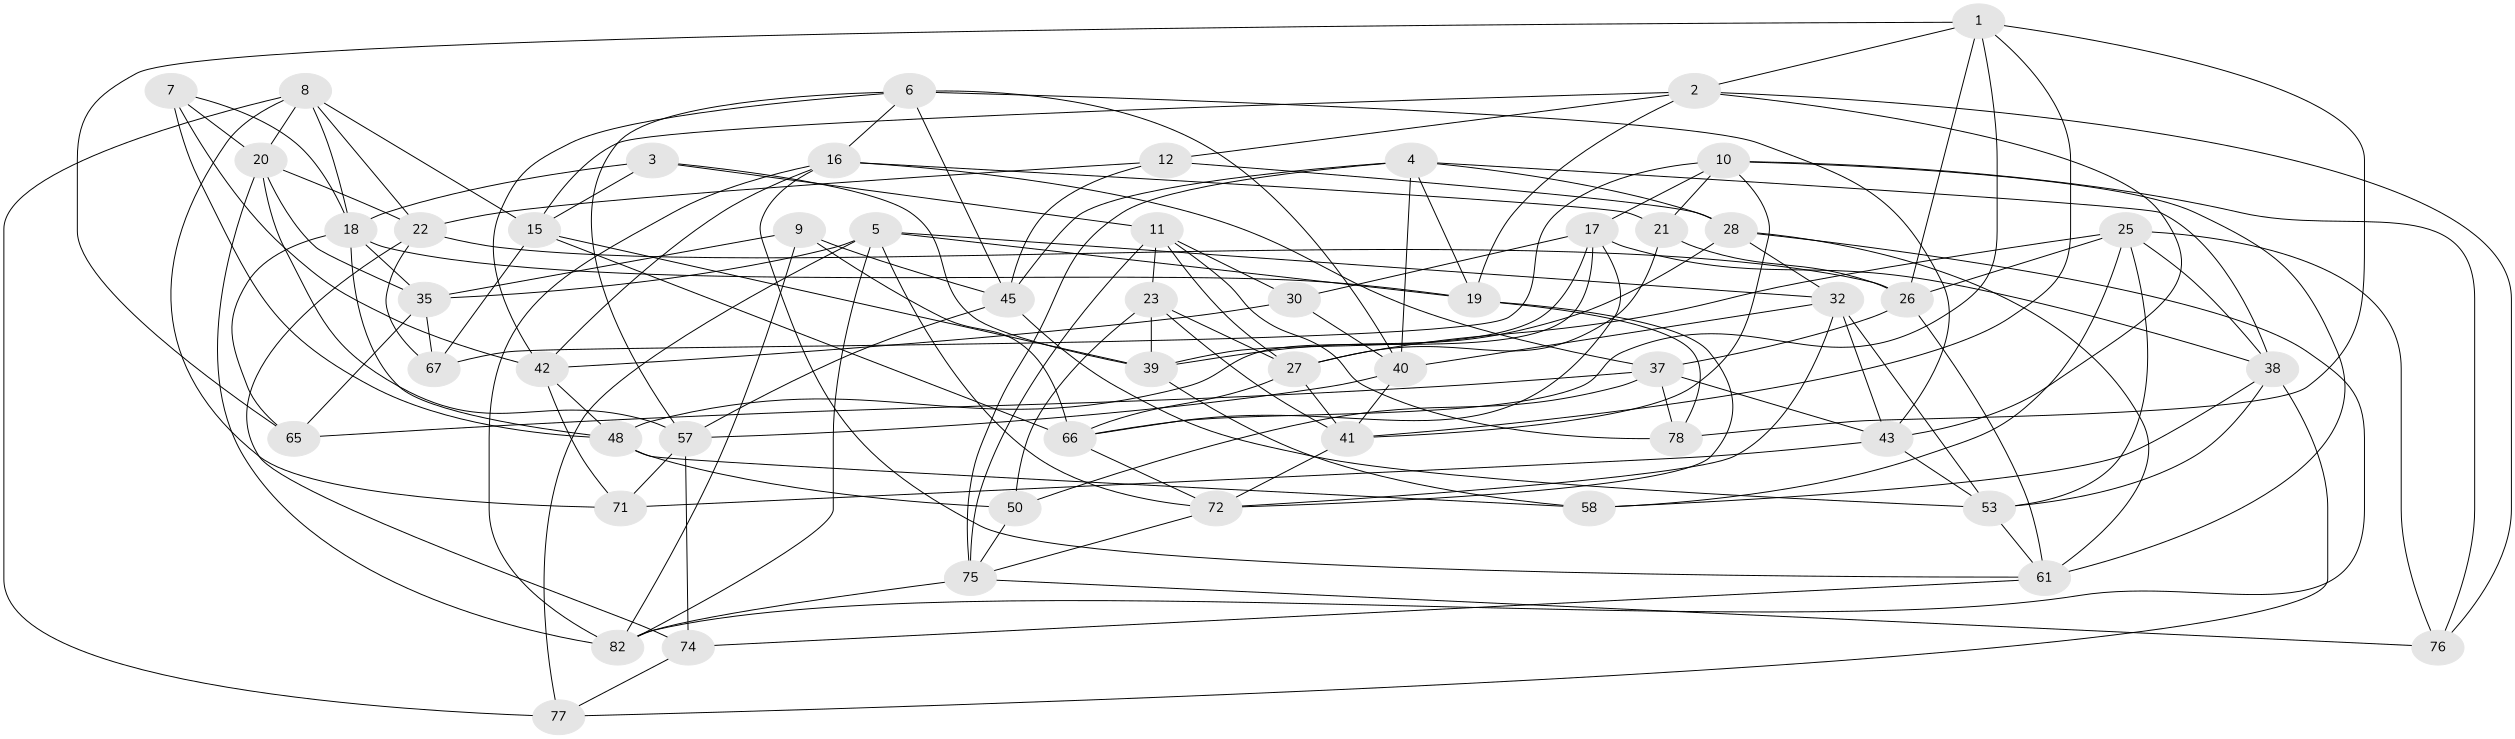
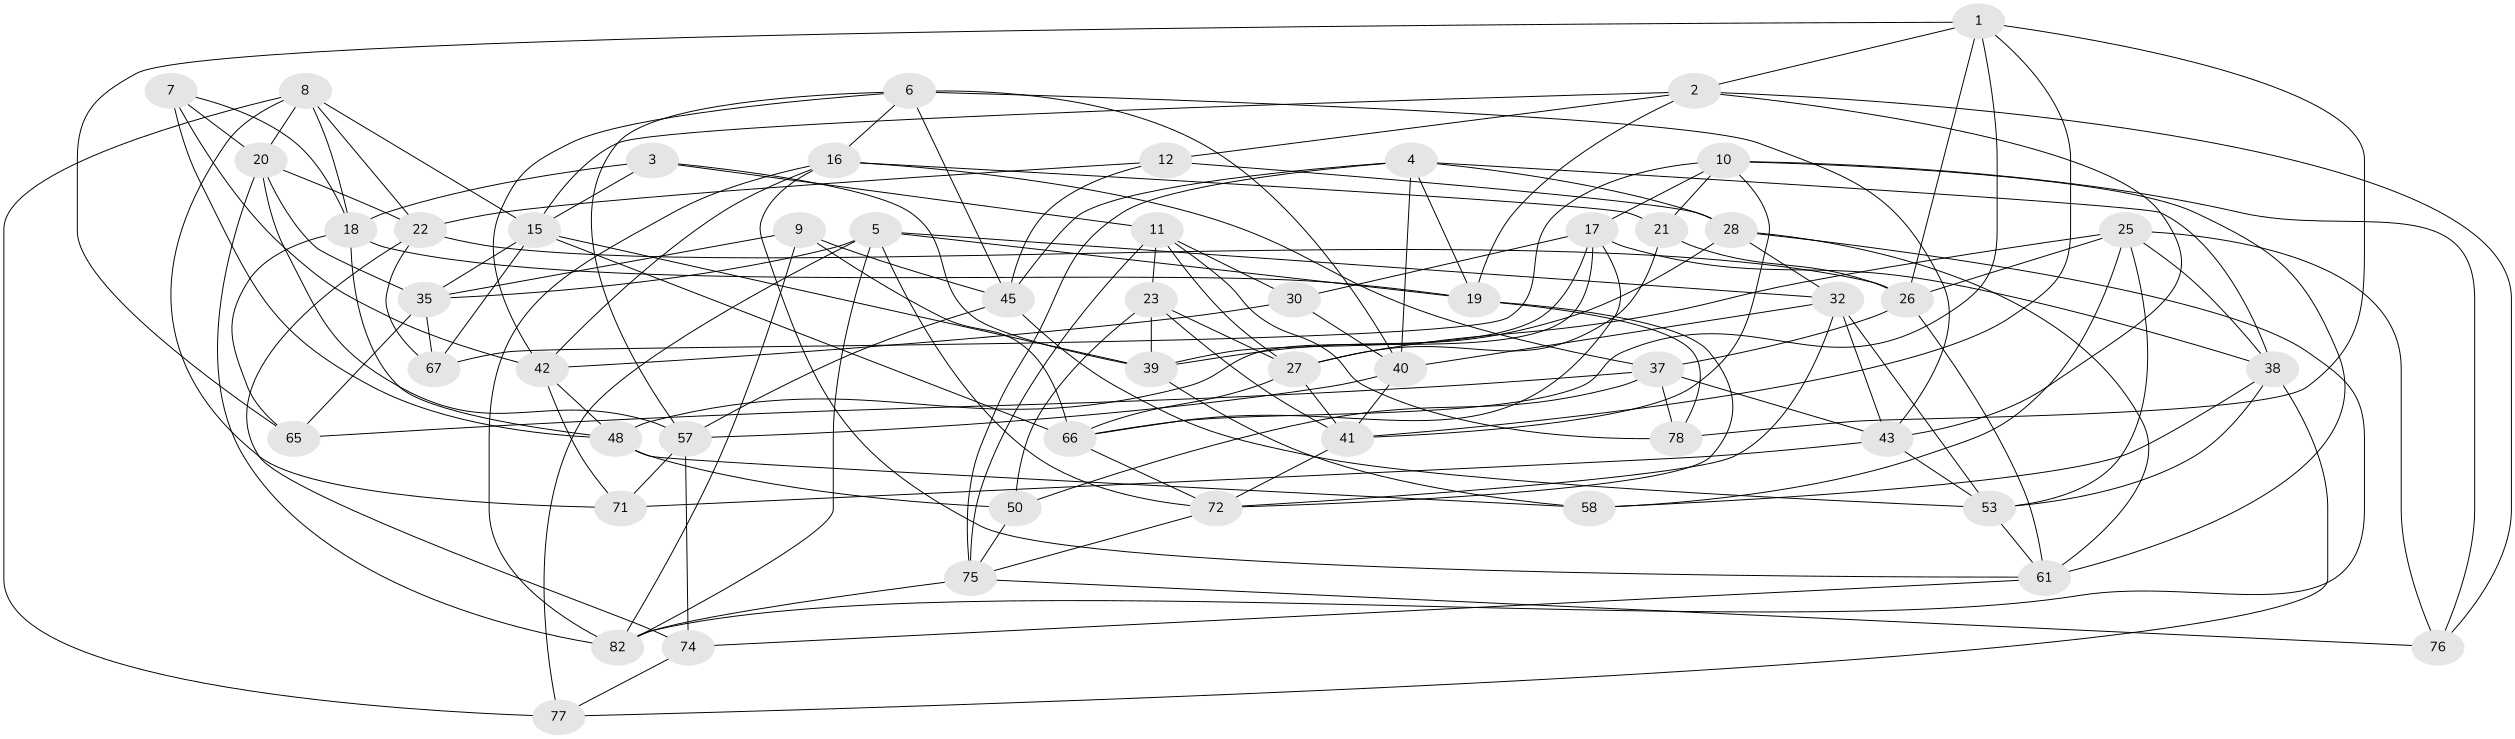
(388, 265) -> (474, 268)
